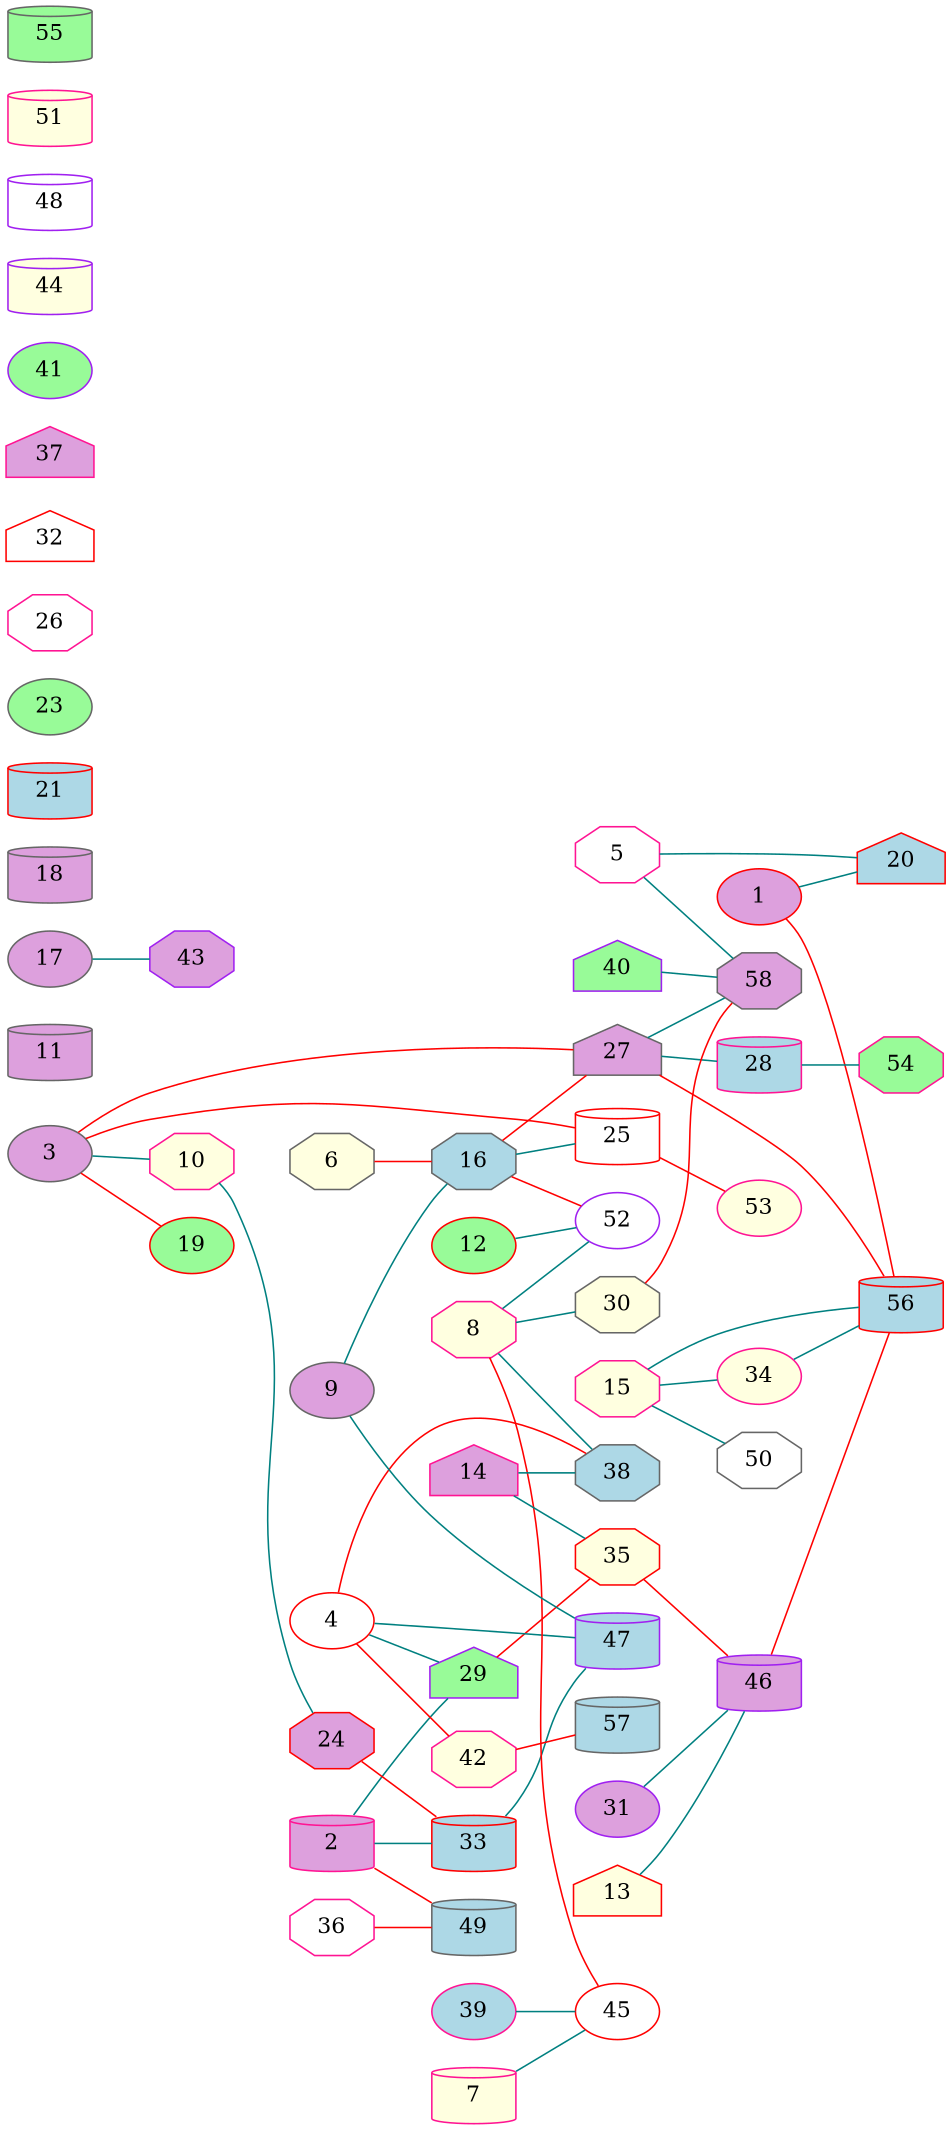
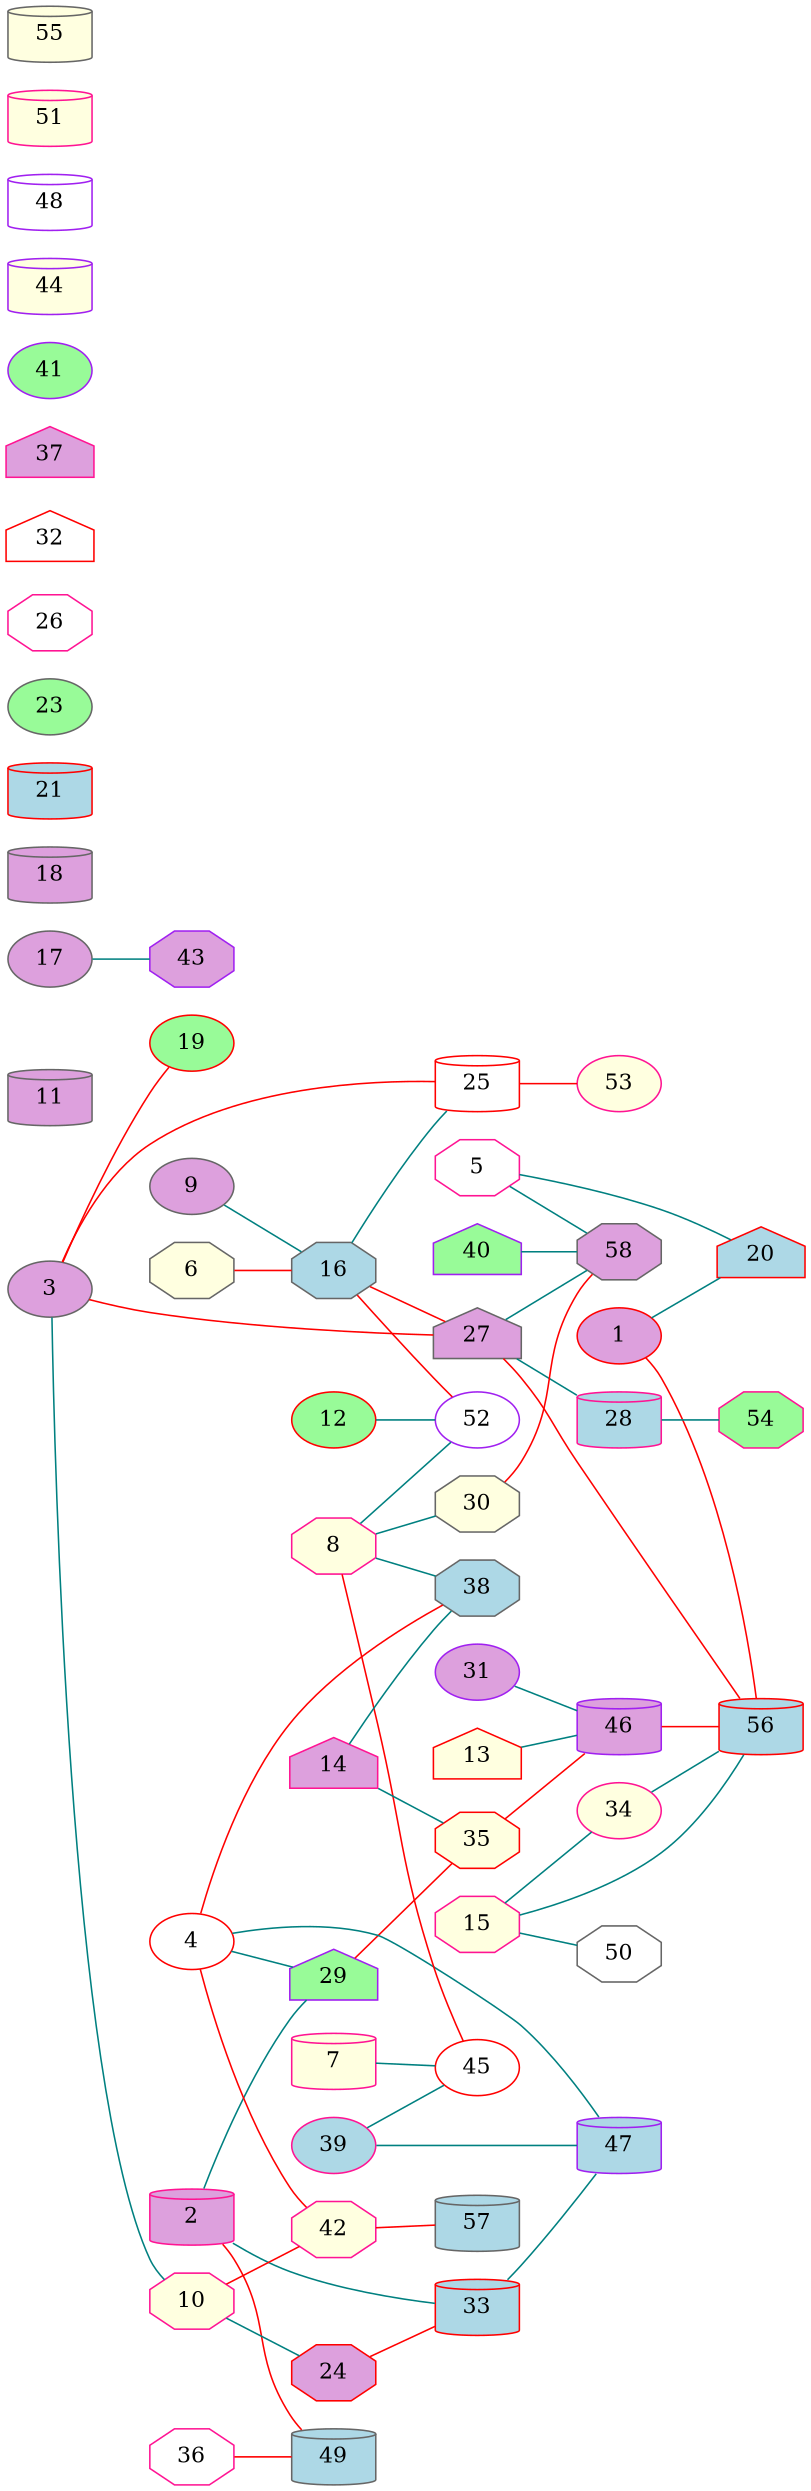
(50, 34) -> (50, 34)
(449, 1532) -> (477, 2145)
none -> (257, 2268)
